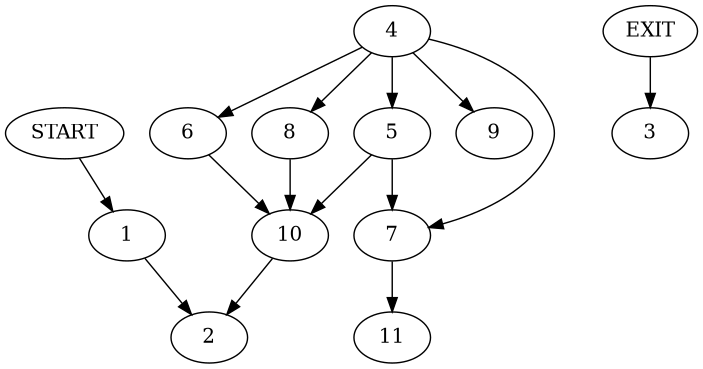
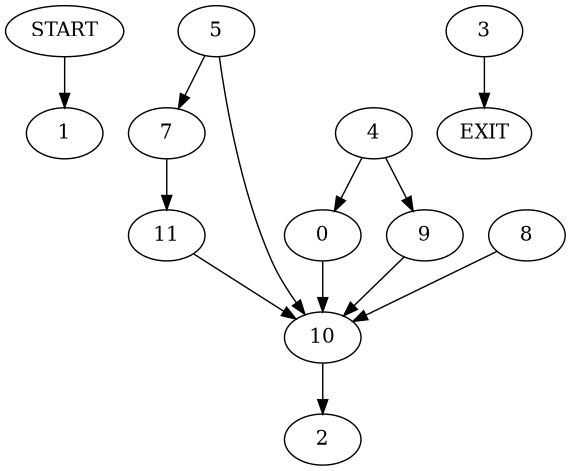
(392, 75) -> none
(650, 75) -> (484, 75)
(346, 77) -> none
(553, 126) -> none
(188, 133) -> (323, 235)
(164, 281) -> none
none -> (379, 281)
none -> (239, 283)
